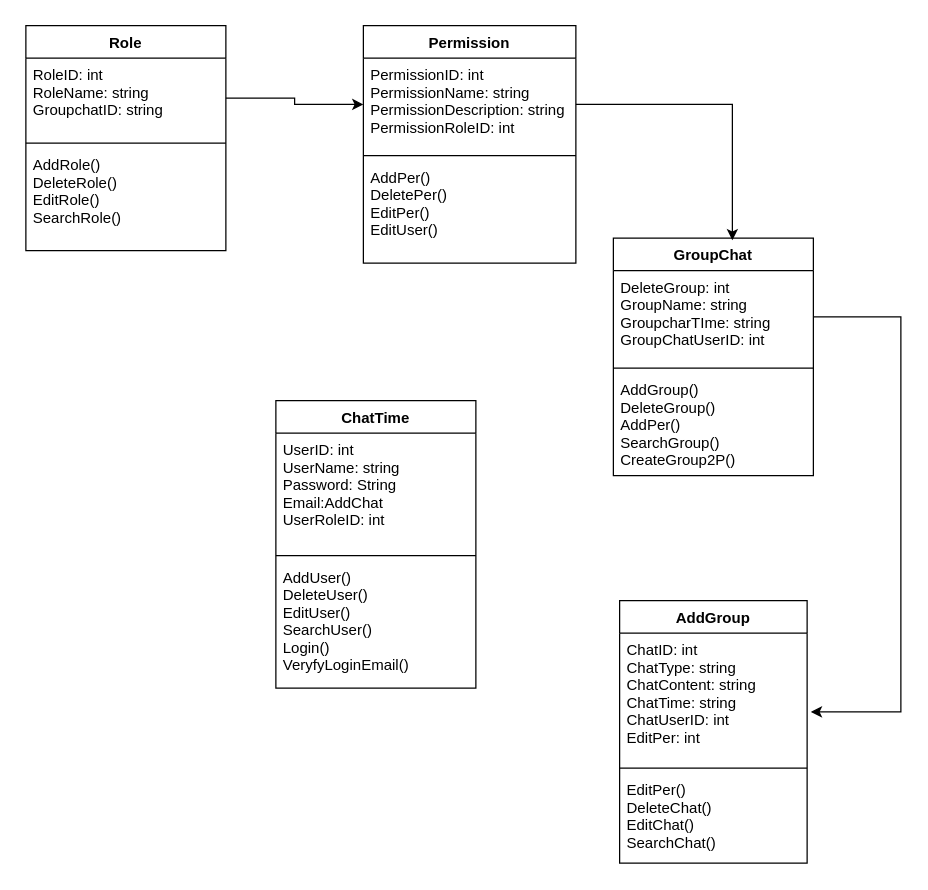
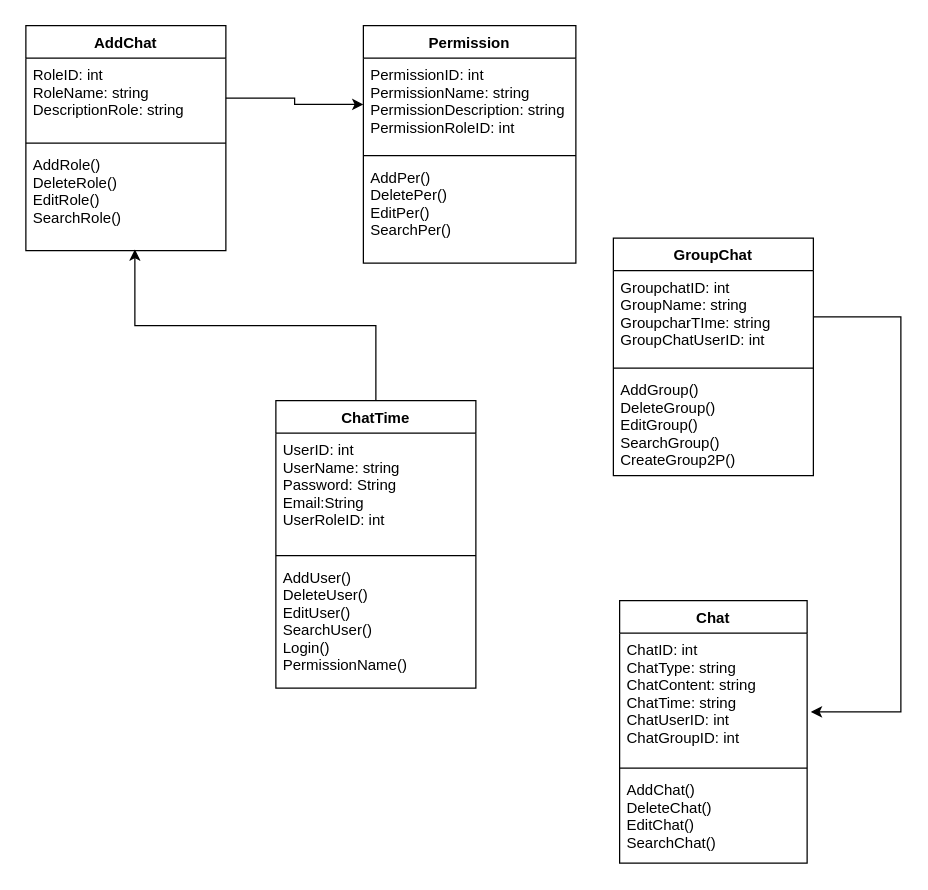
(125, 43) -> (125, 43)
(71, 75) -> (71, 75)
(718, 104) -> none
(404, 178) -> (404, 178)
(679, 288) -> (681, 288)
none -> (259, 326)
(662, 390) -> (662, 390)
(323, 450) -> (323, 450)
(320, 578) -> (320, 578)
(713, 618) -> (713, 618)
(667, 650) -> (667, 650)
(662, 790) -> (664, 790)
